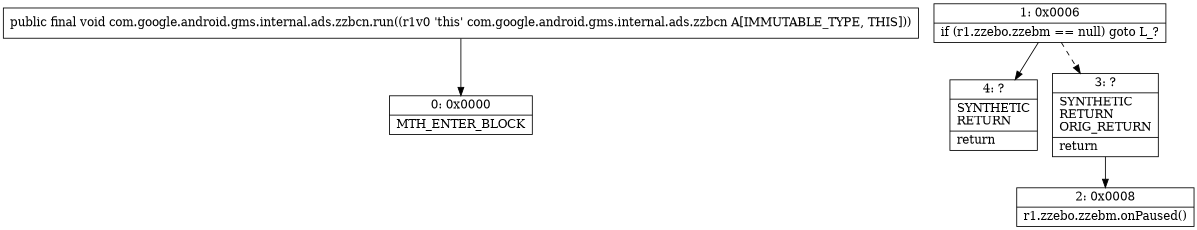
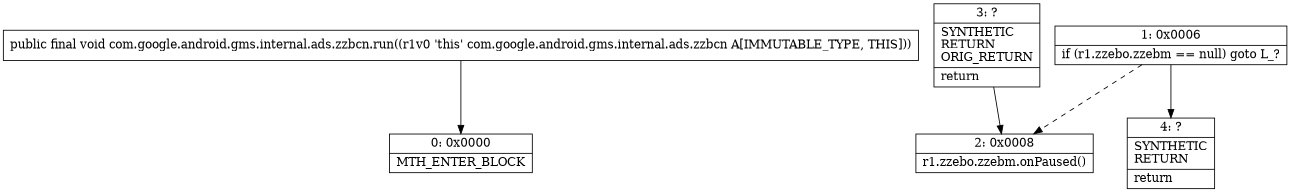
(1069, 54) -> (1092, 97)
